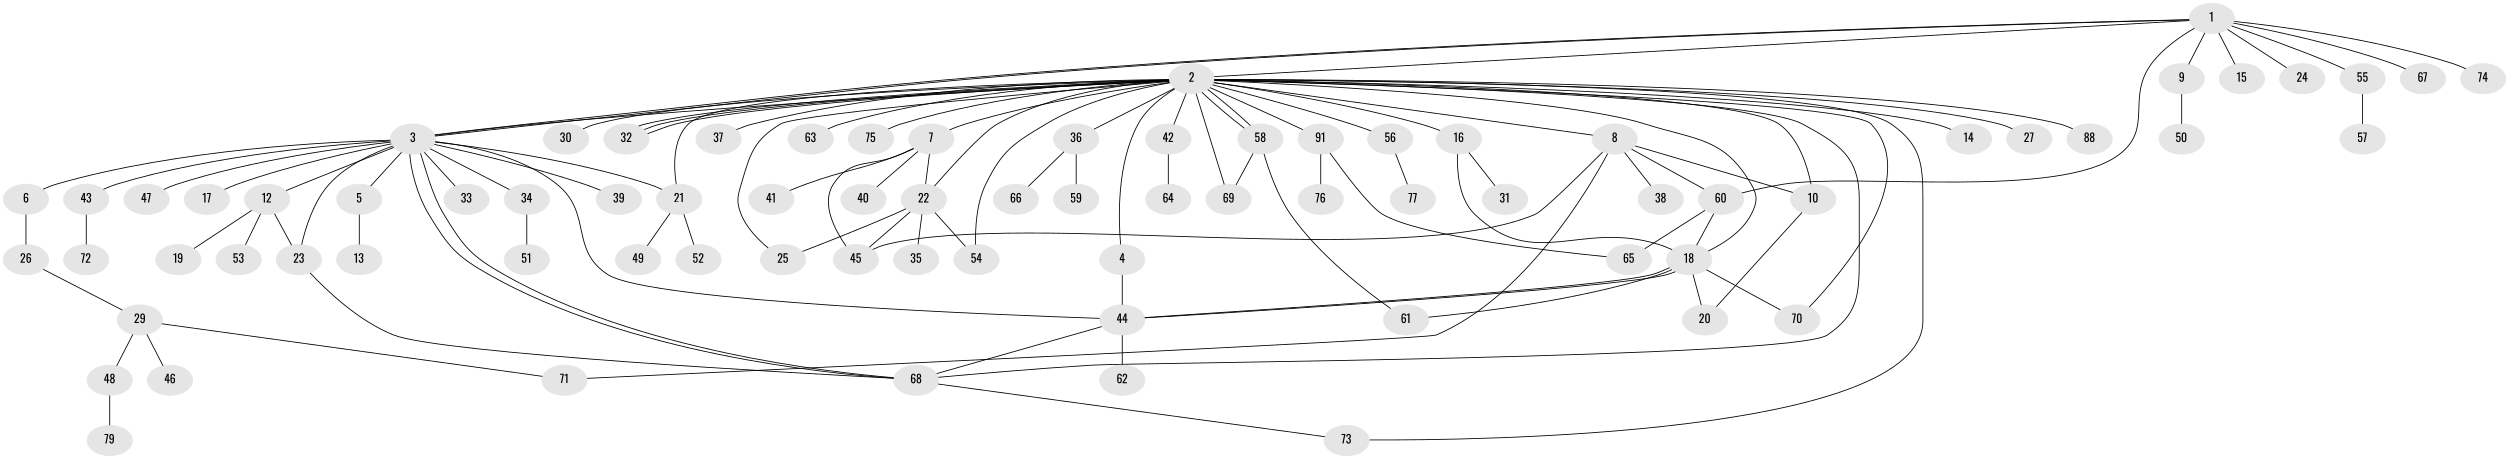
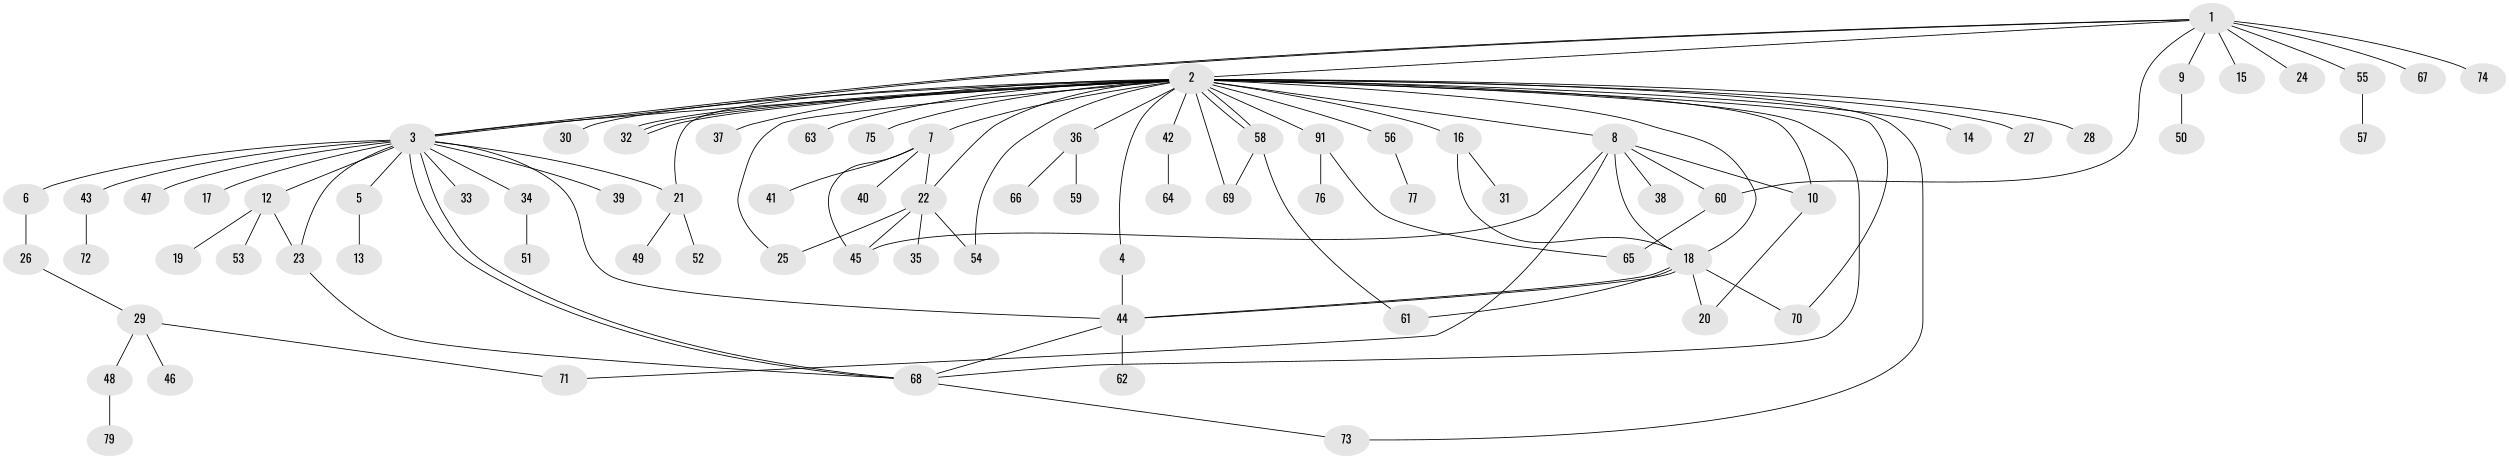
(2090, 139) -> (2090, 139)
(1705, 230) -> (1629, 211)
